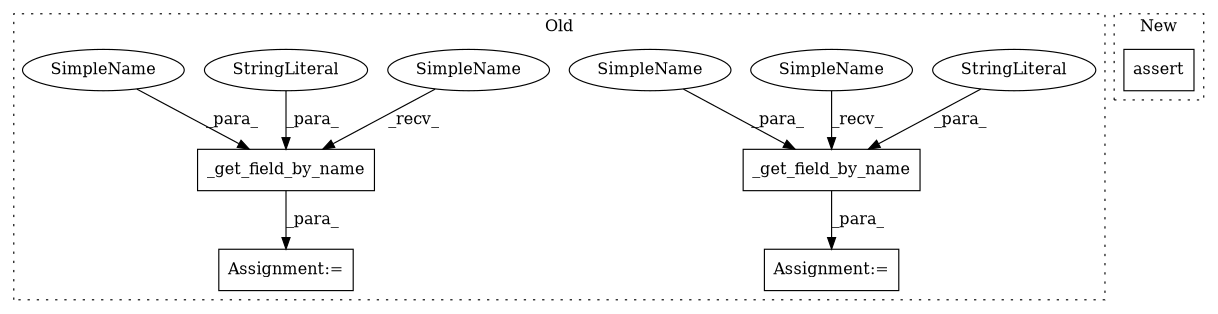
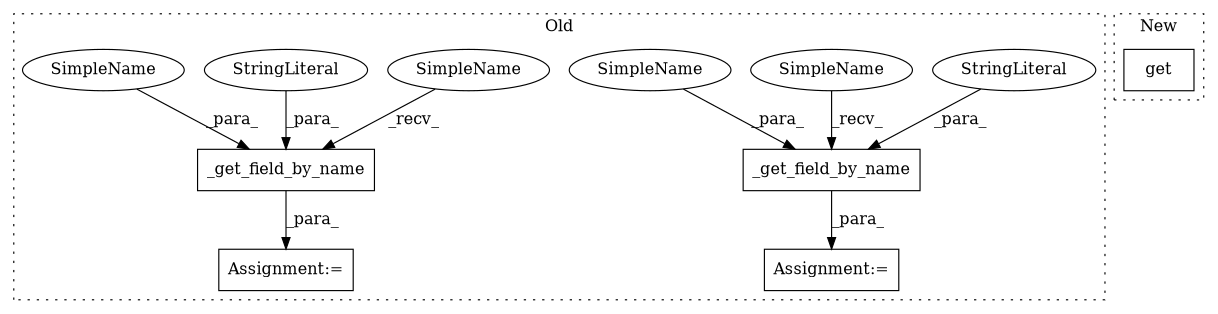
(1159, 70) -> (1159, 70)
